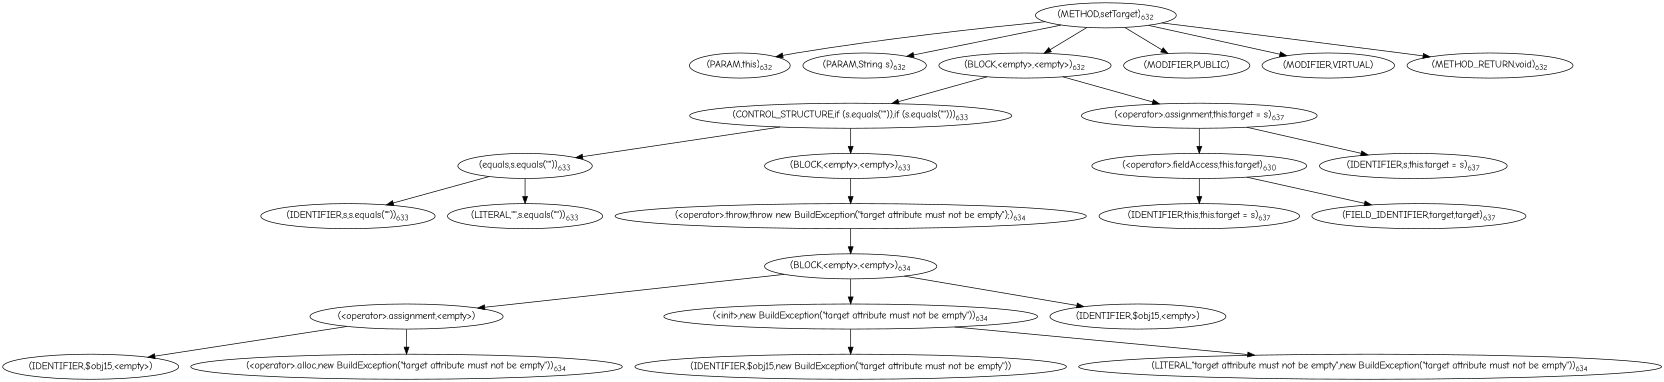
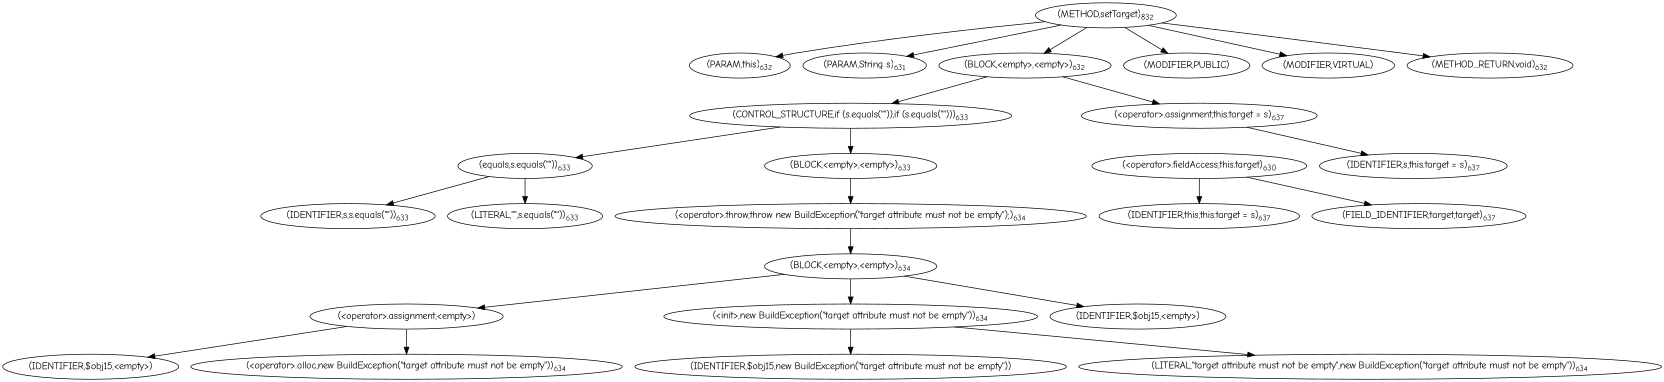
(1148, 14) -> (1148, 14)
(900, 64) -> (900, 64)
(1199, 137) -> none
